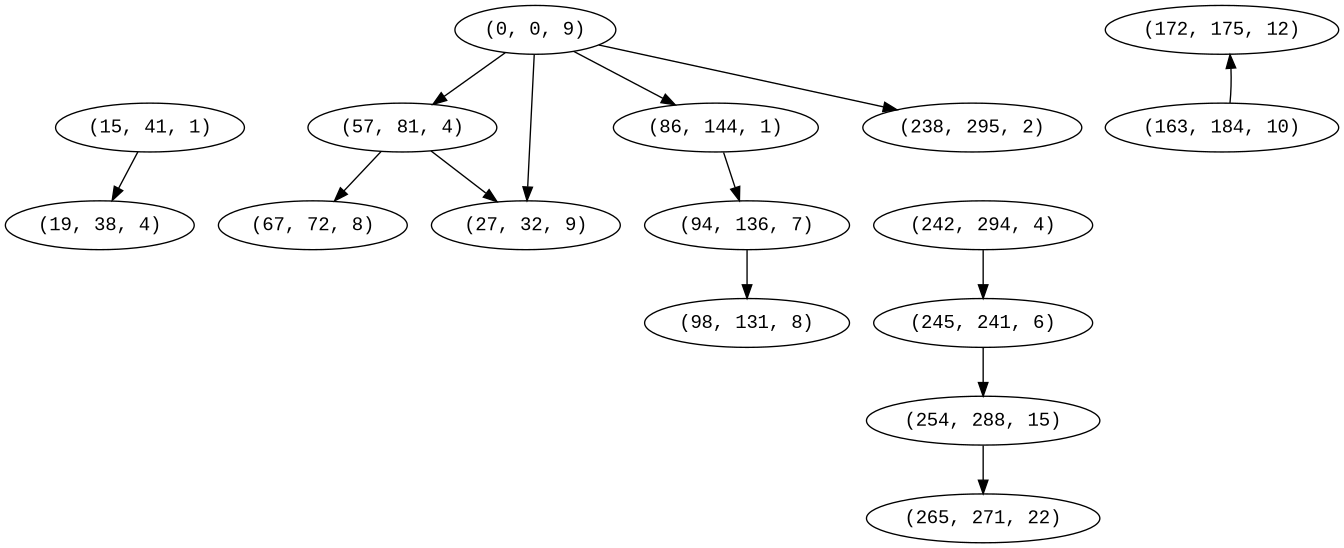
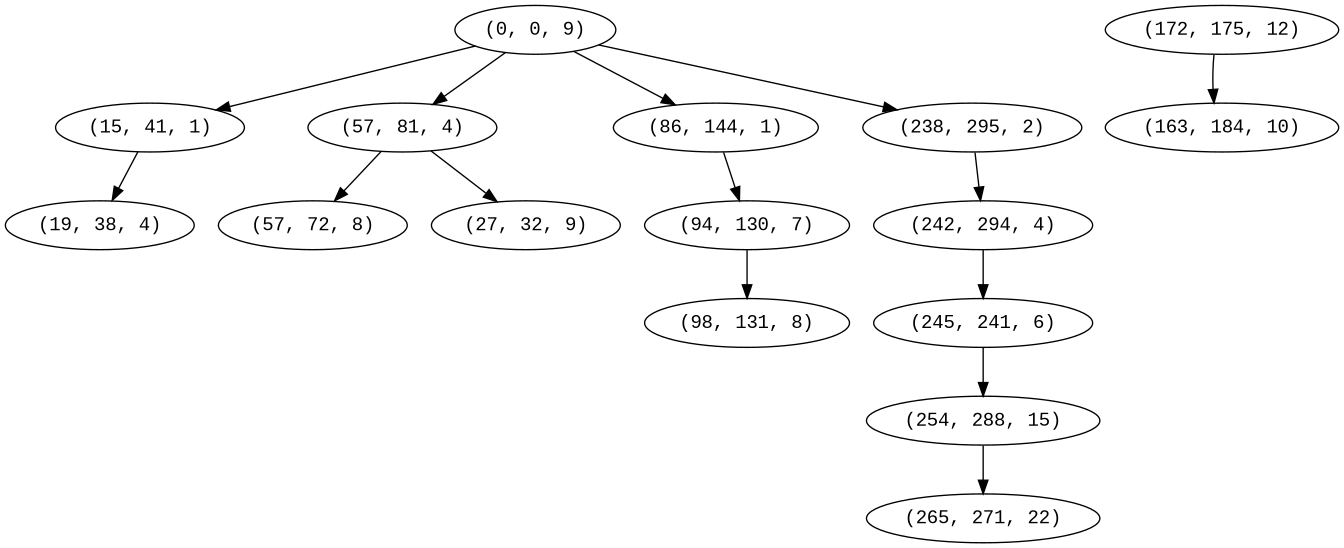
(1231, 86) -> (1213, 72)
(531, 121) -> (352, 76)
none -> (977, 170)
(313, 225) -> (313, 225)
(747, 225) -> (747, 225)
